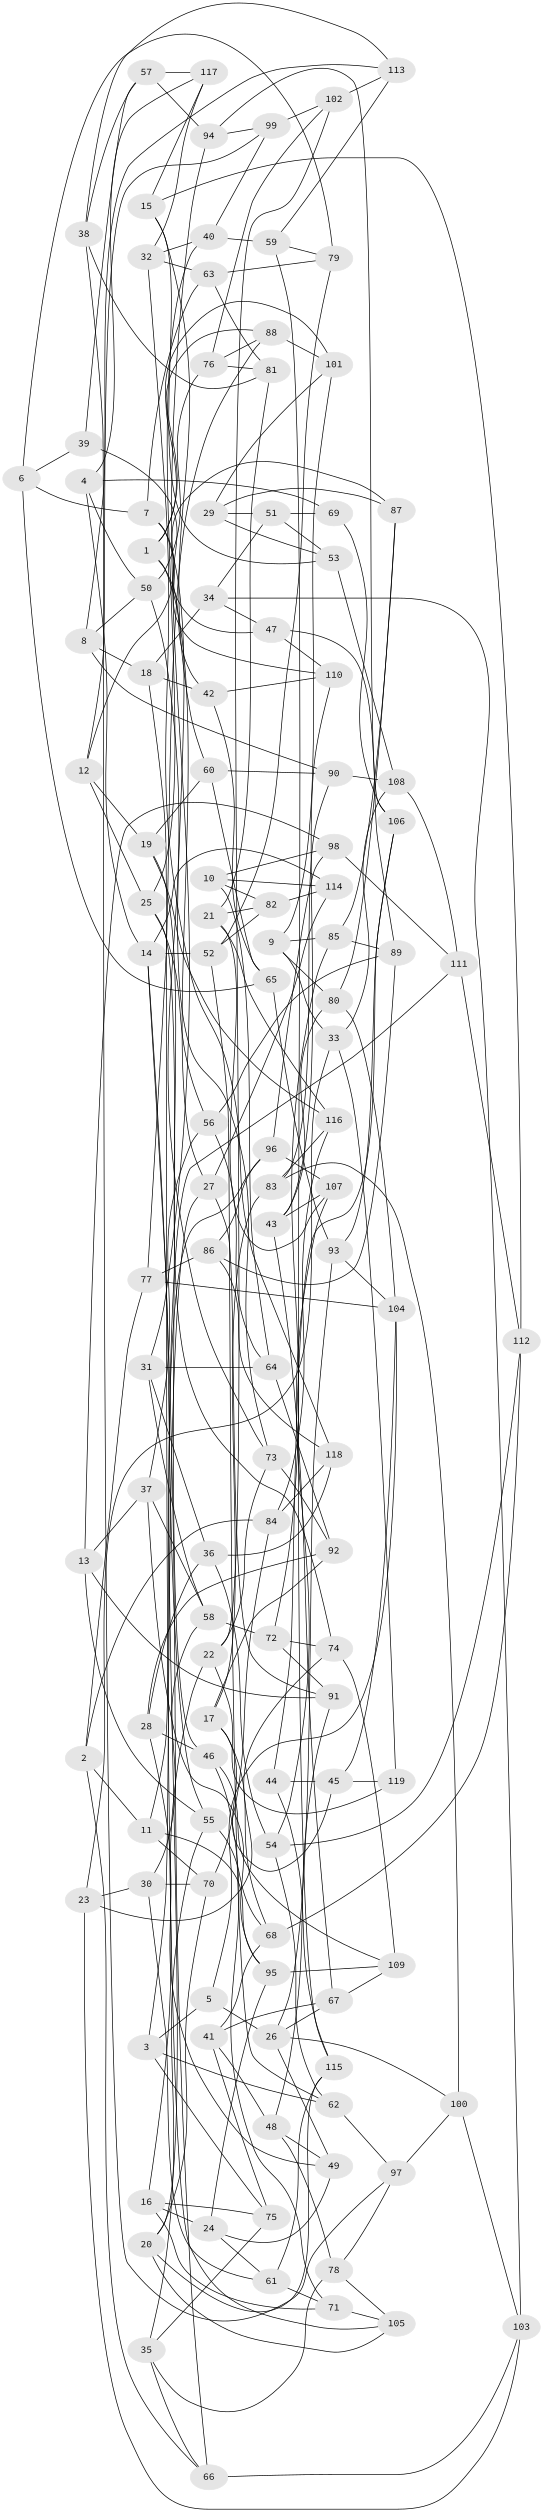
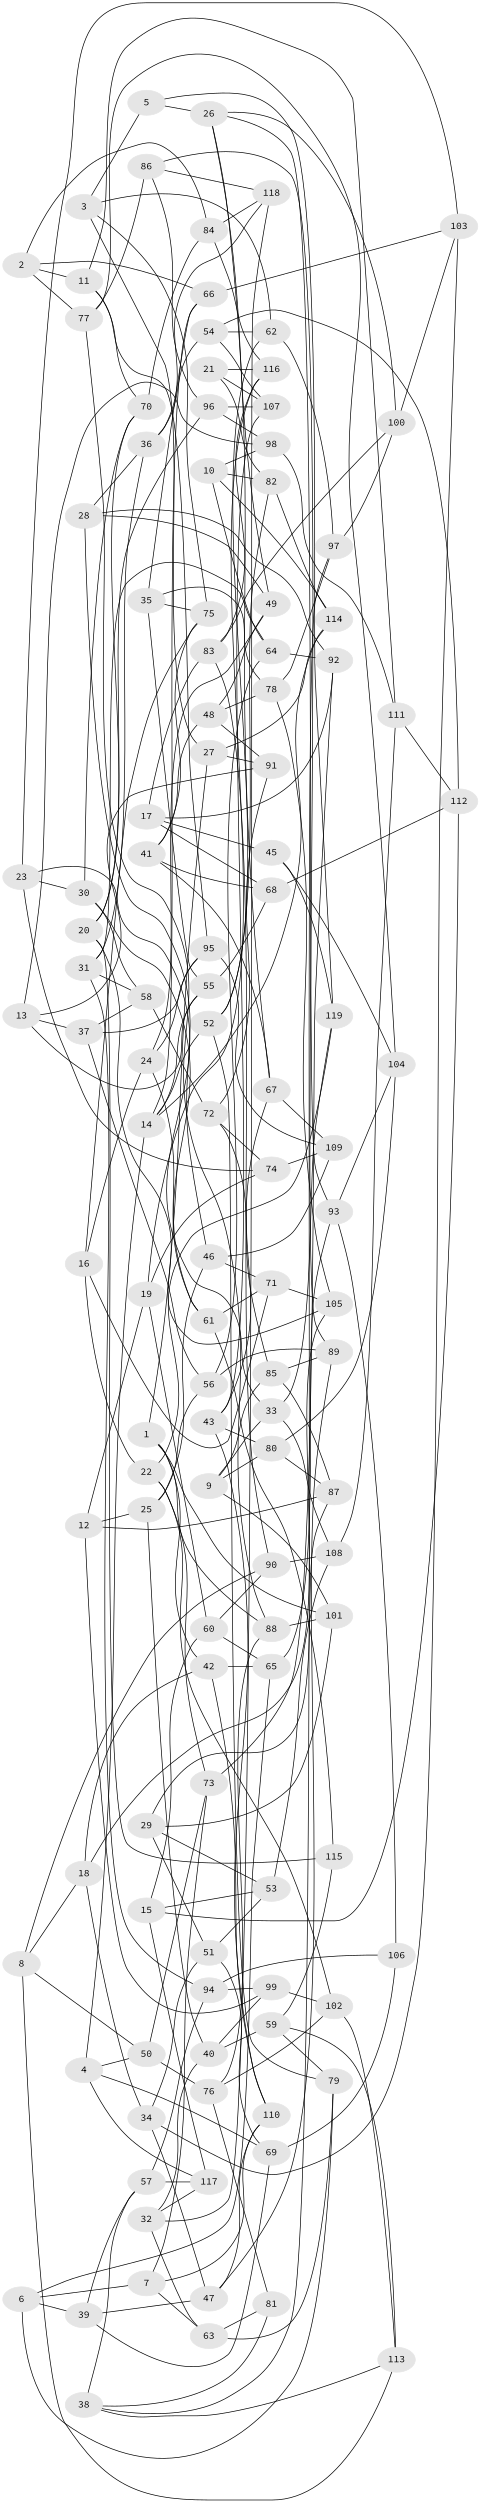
(250, 646) -> none
(364, 1691) -> (311, 292)
(272, 1781) -> none
none -> (238, 2332)
